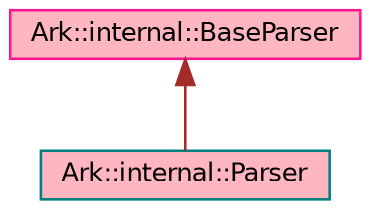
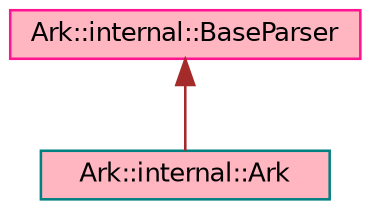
(185, 175) -> (185, 175)
